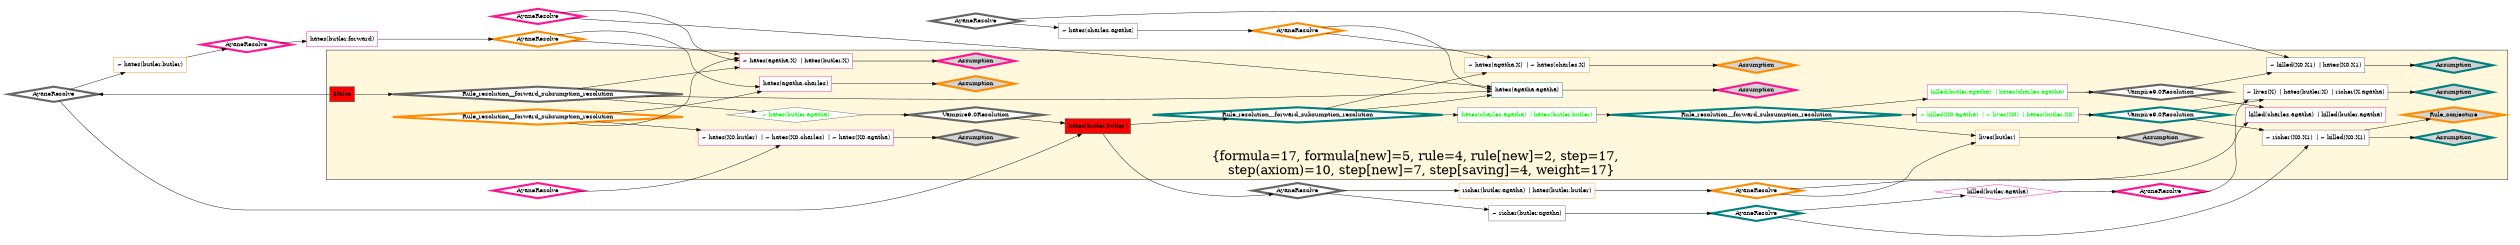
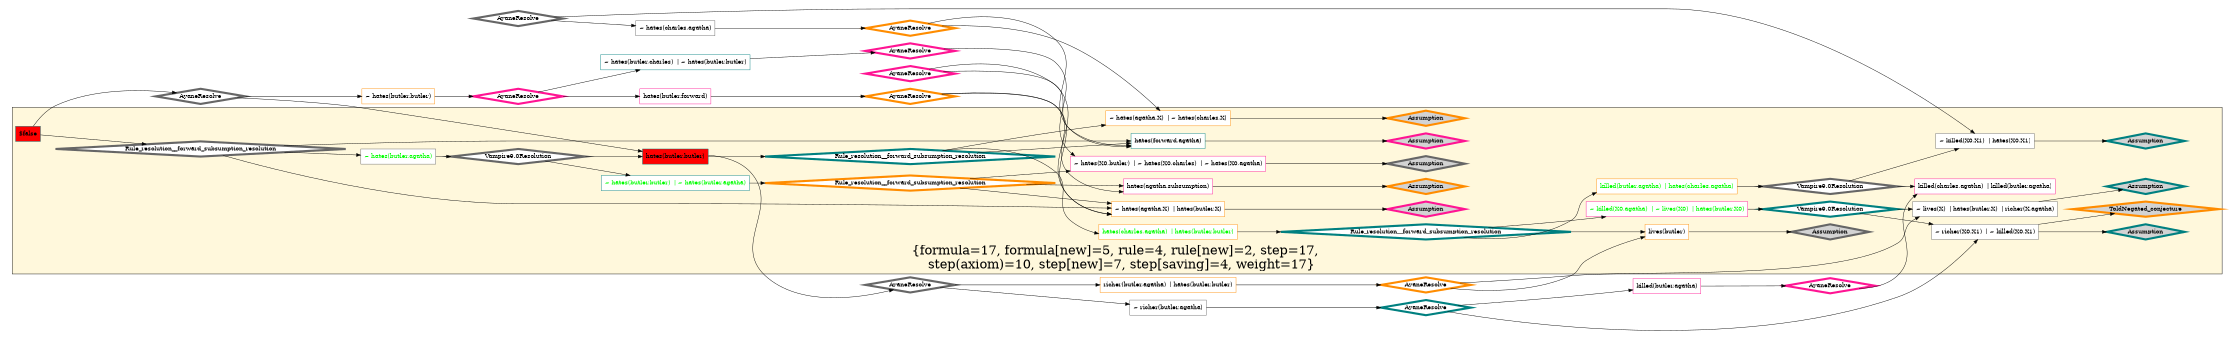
(796, 61) -> (1168, 209)
none -> (675, 62)
(796, 84) -> (1168, 186)
(1527, 90) -> (1168, 141)
(1997, 92) -> (1667, 186)
(796, 115) -> (398, 157)
(1527, 115) -> (1168, 232)
(1997, 115) -> (1667, 209)
(2454, 115) -> (2146, 209)
none -> (675, 183)
(1997, 192) -> (1667, 286)
